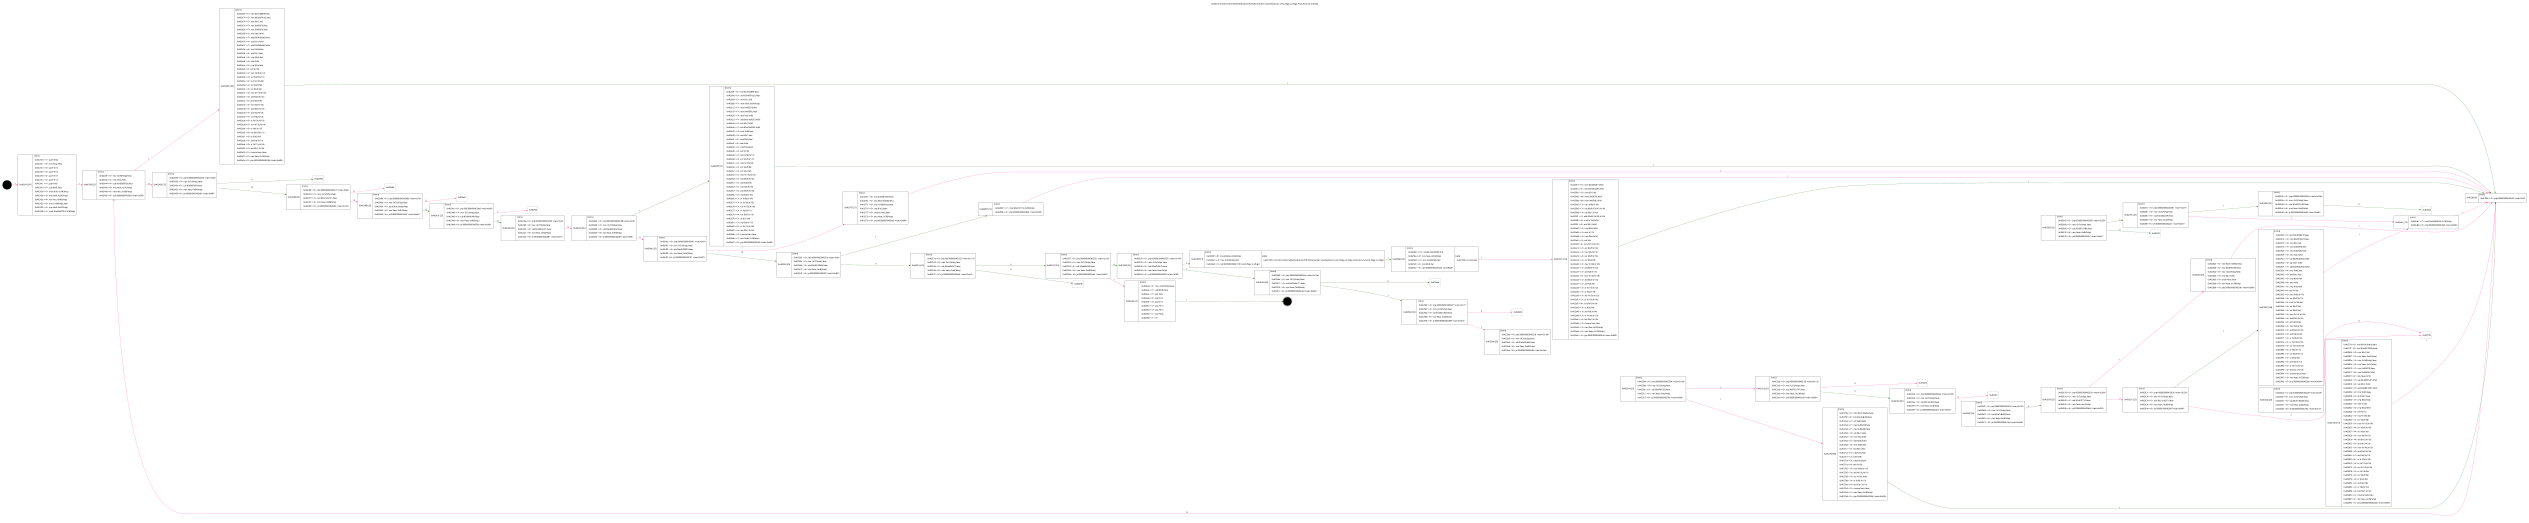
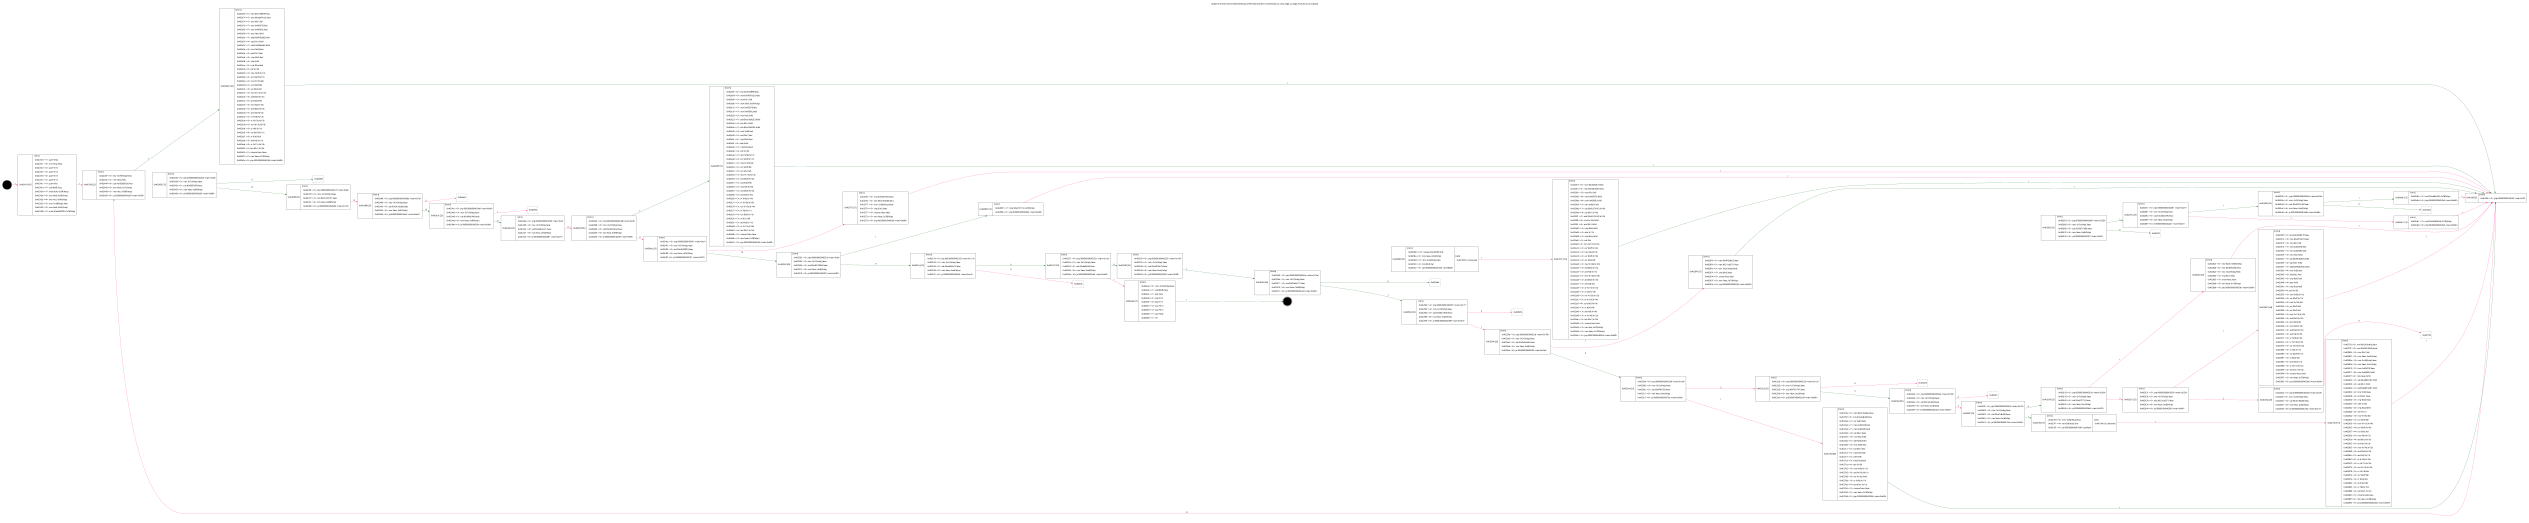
(176, 140) -> (176, 140)
(148, 185) -> none
(390, 187) -> none
none -> (2426, 198)
(2364, 248) -> (2415, 264)
(1287, 259) -> none
none -> (1721, 272)
(1024, 277) -> (1024, 277)
(2215, 359) -> (2215, 359)
none -> (1585, 365)
(2326, 399) -> (2223, 400)
none -> (1958, 407)
none -> (2074, 423)
